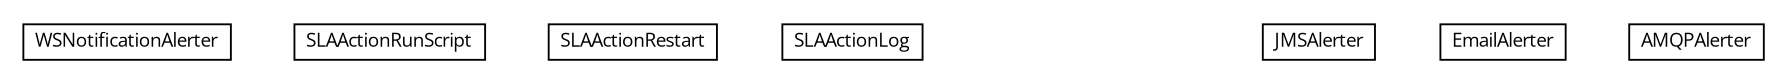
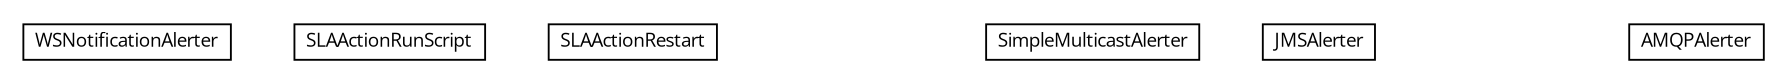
(852, 41) -> none
none -> (1093, 41)
(1502, 41) -> none
